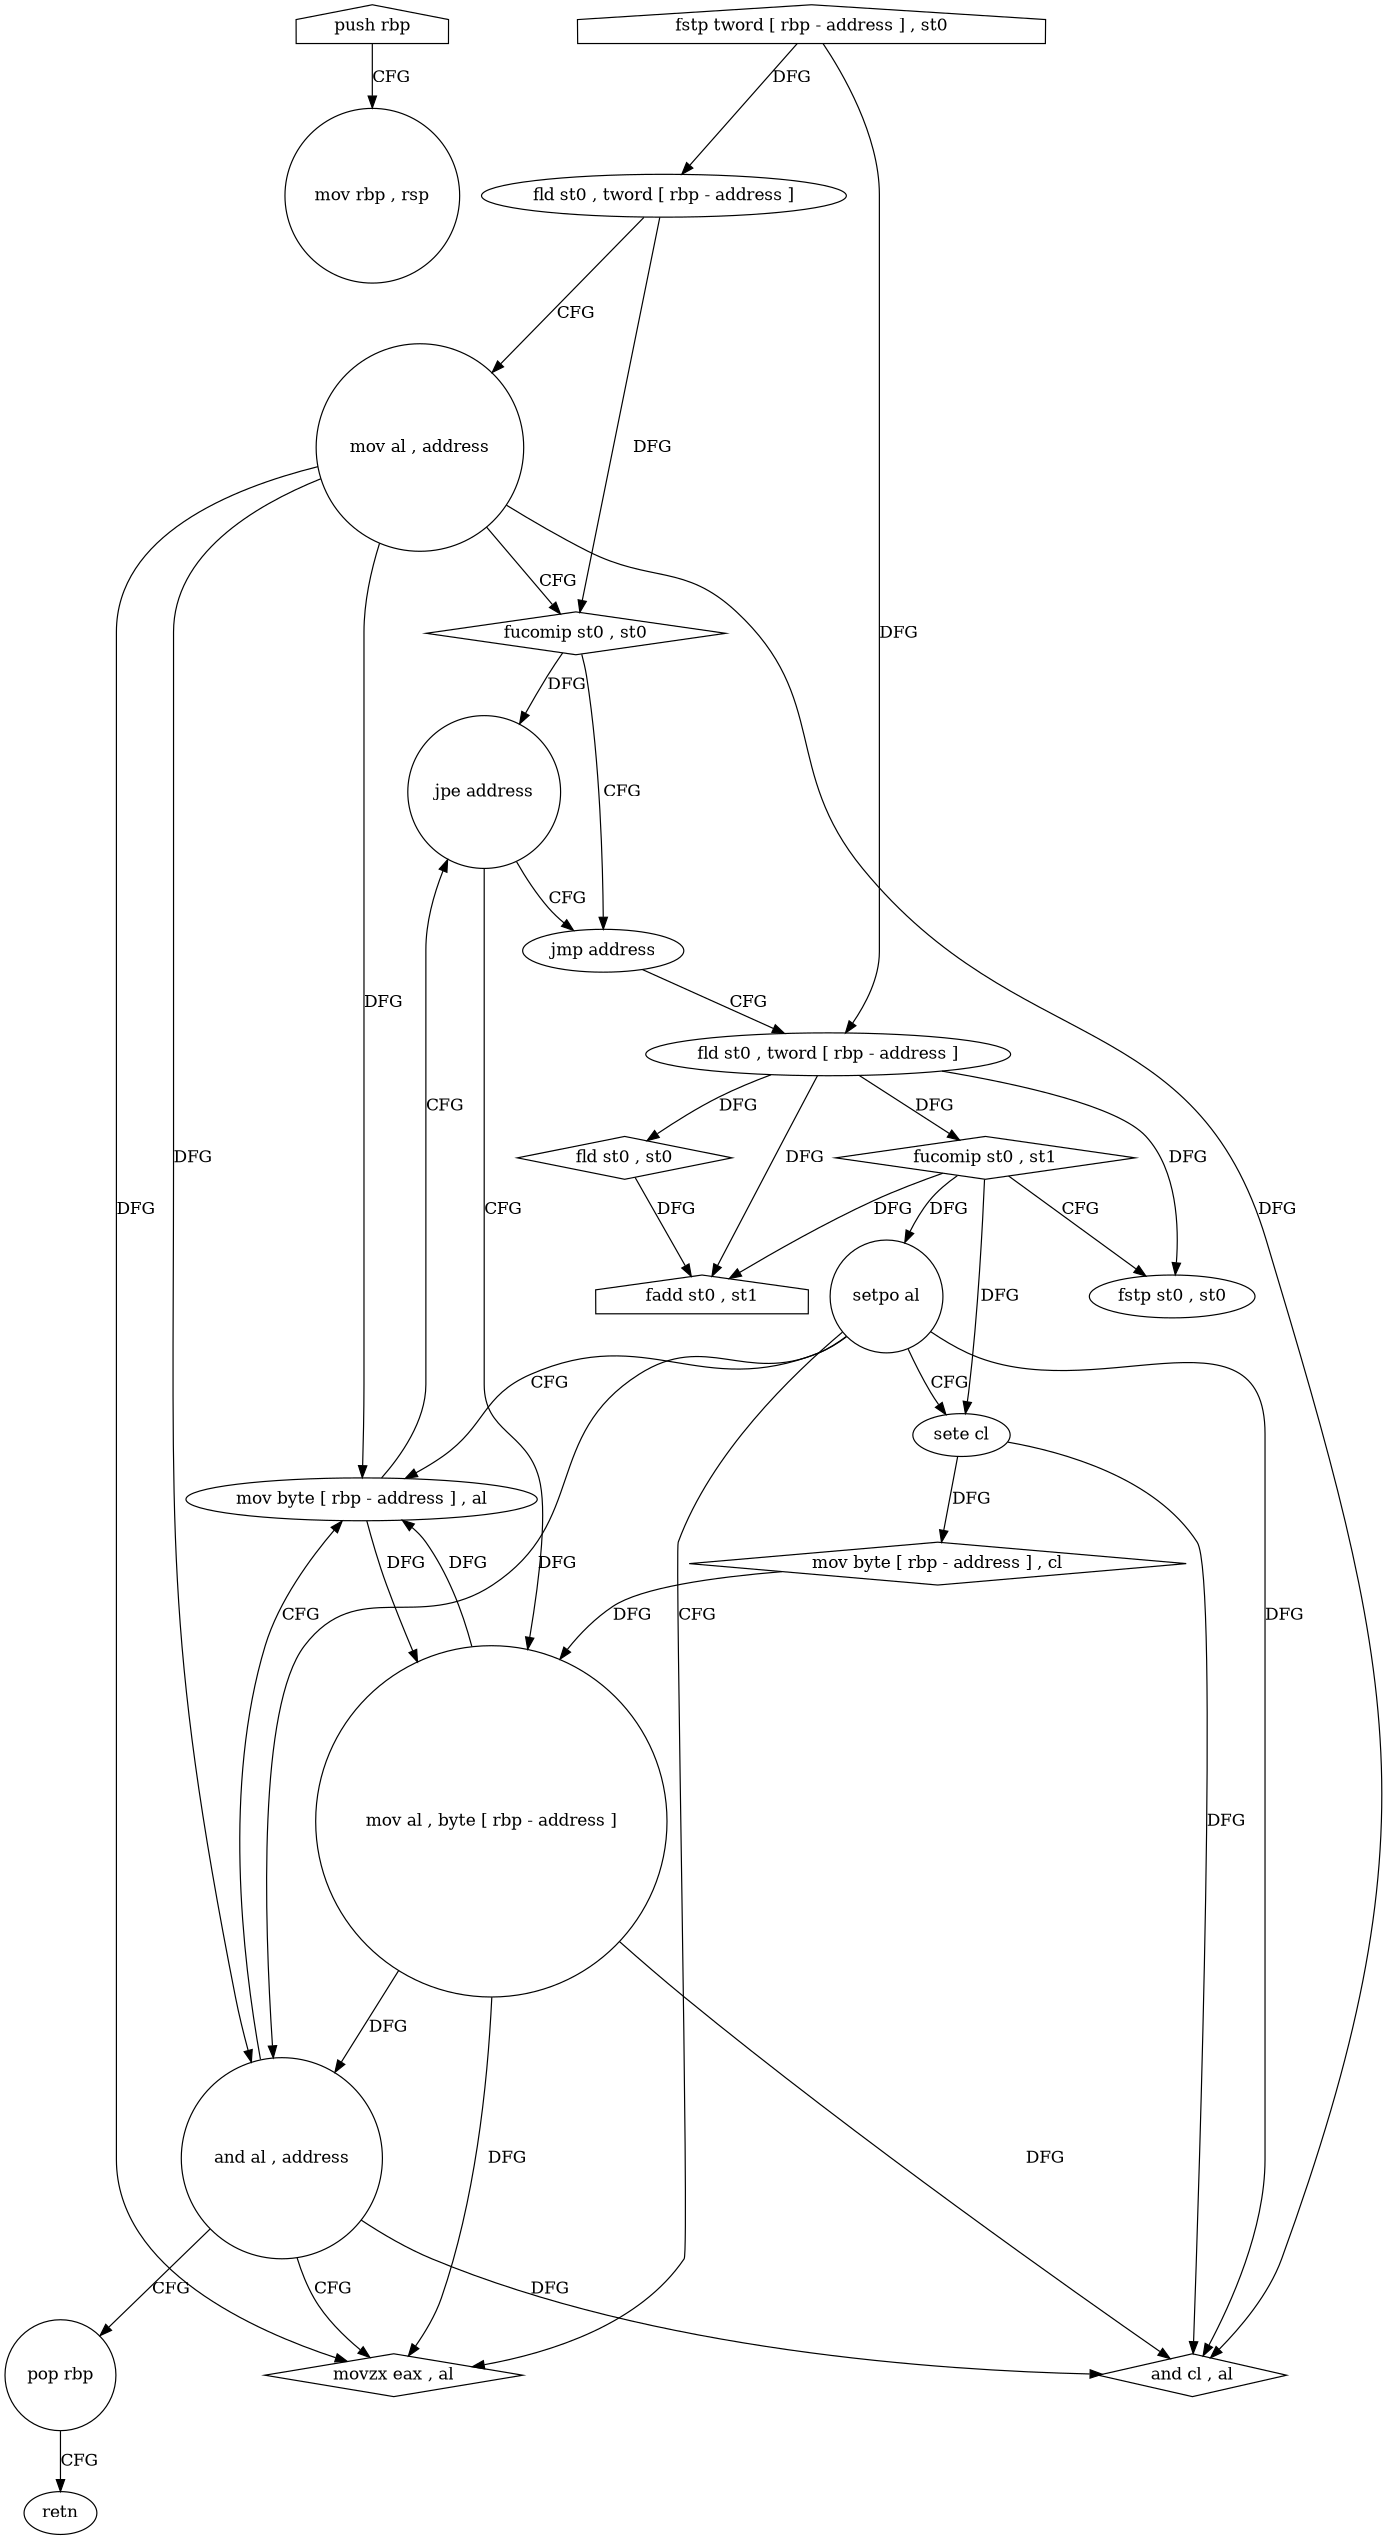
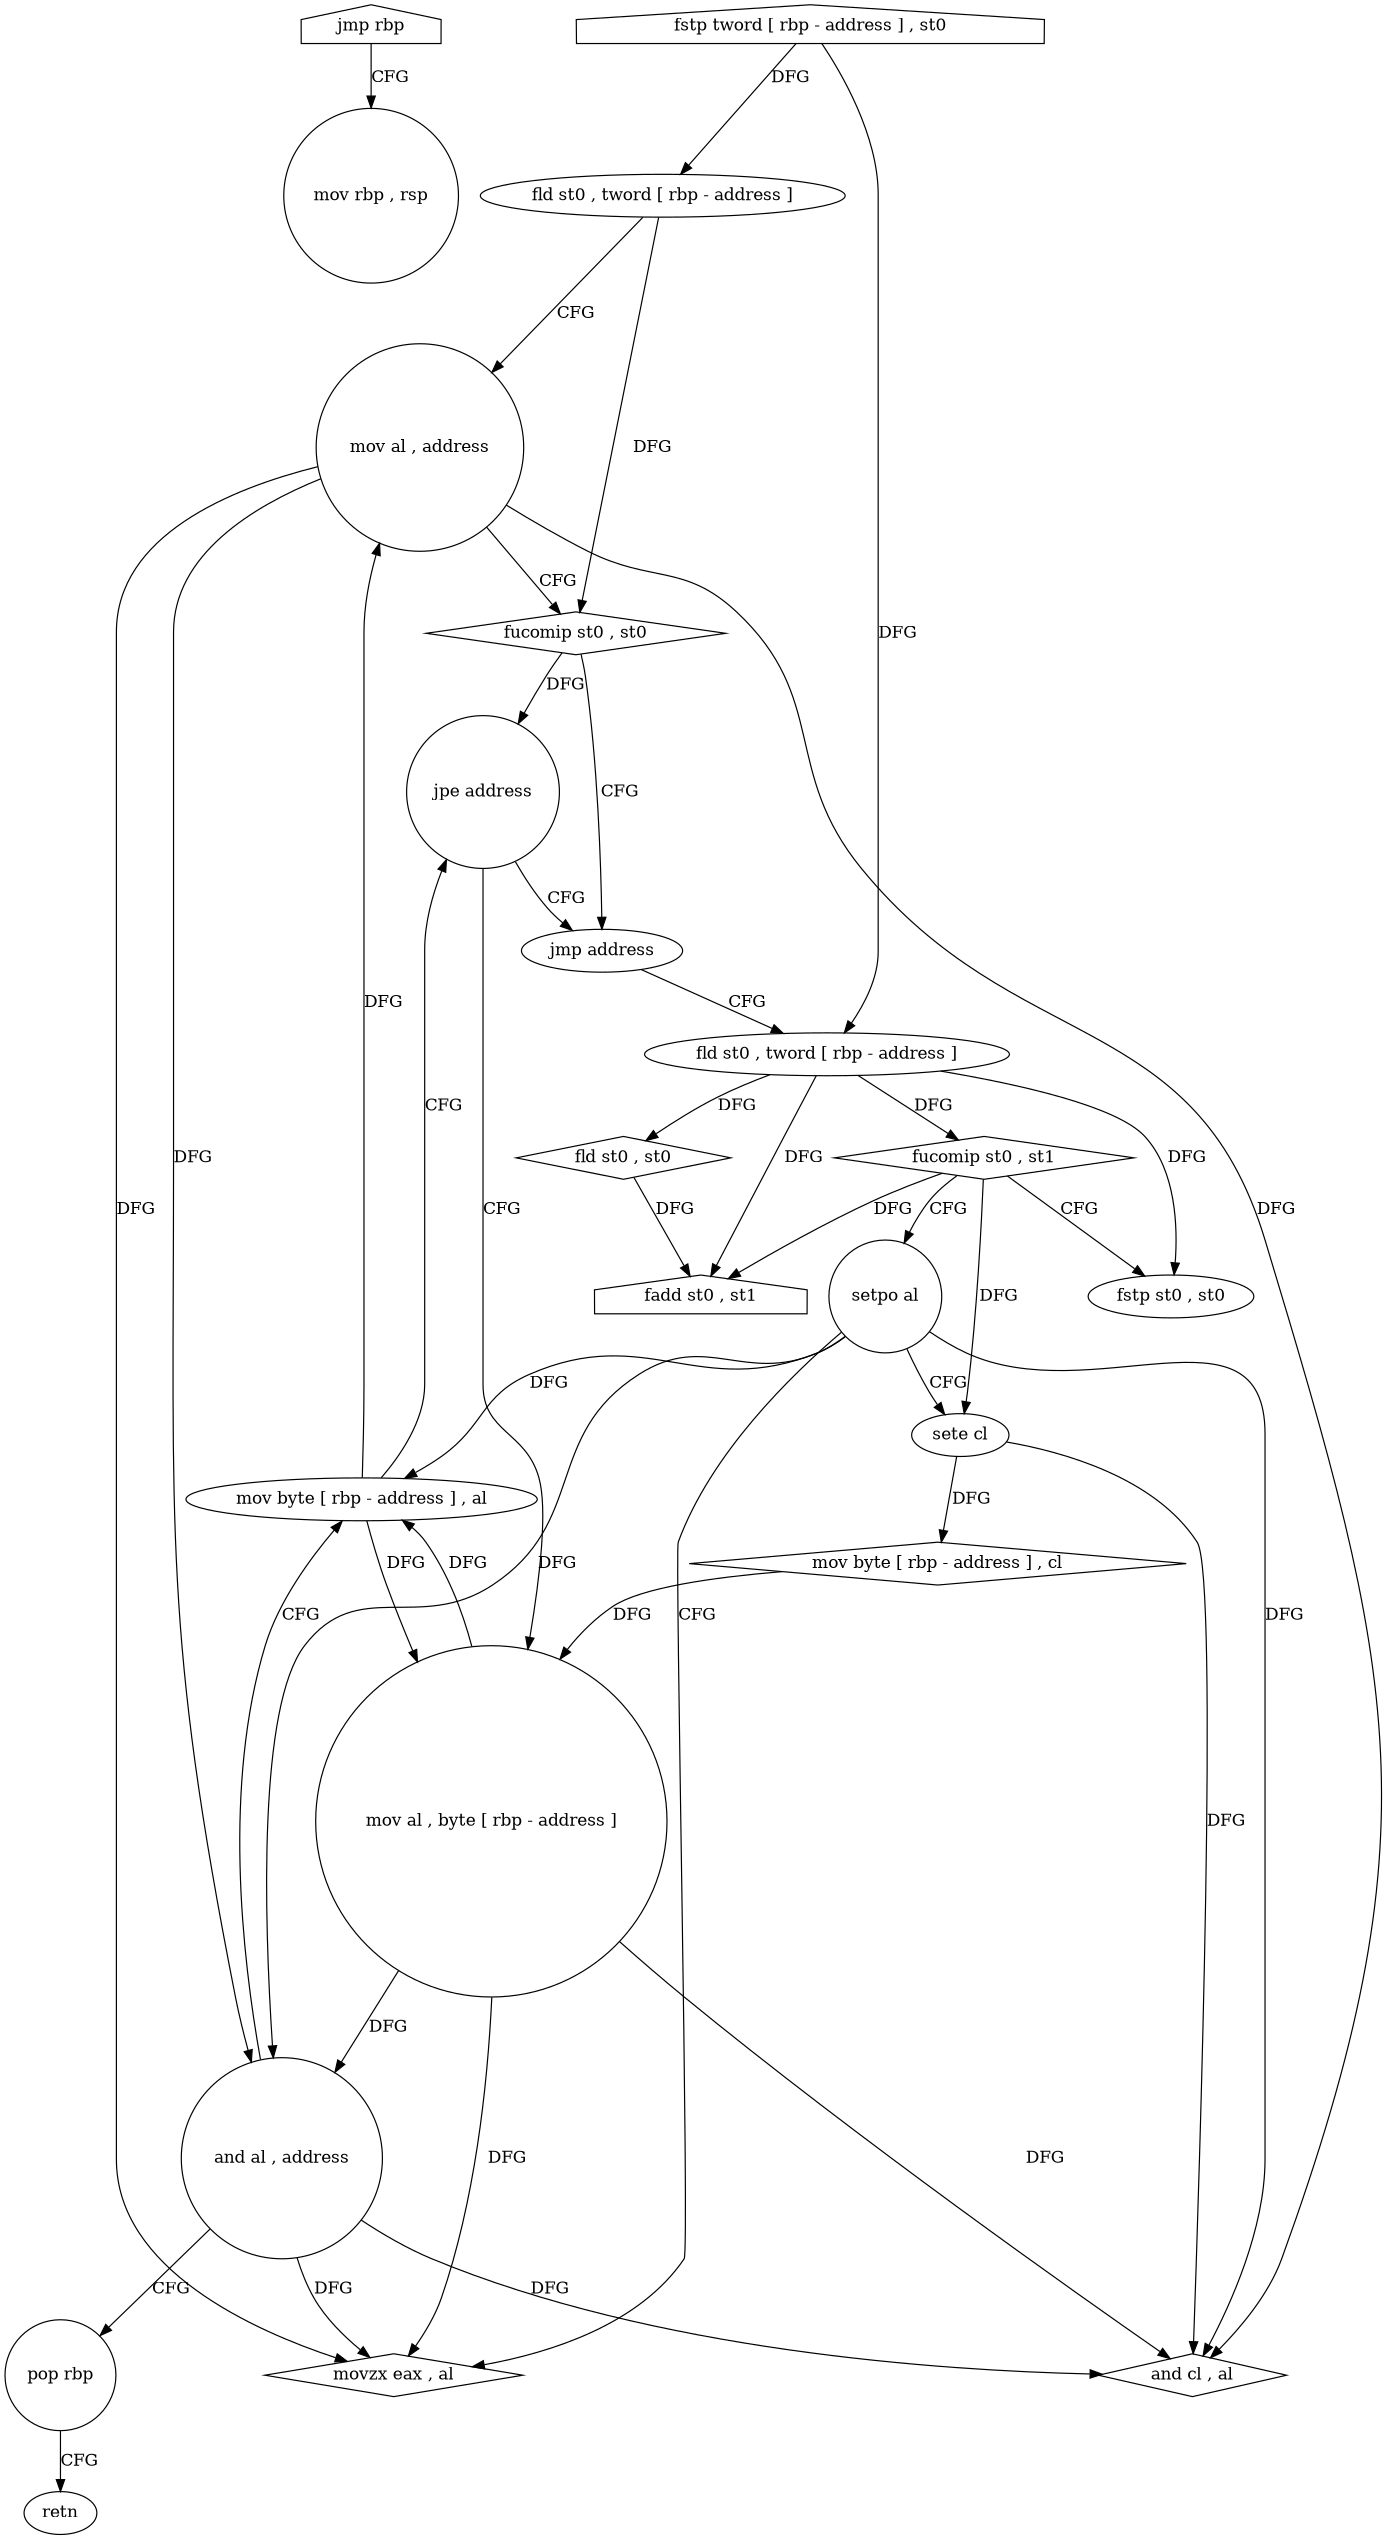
(372, 26) -> (371, 26)
(364, 1004) -> (364, 1016)
(949, 1210) -> (948, 1210)
(550, 1383) -> (549, 1383)
(333, 2289) -> (334, 2289)
